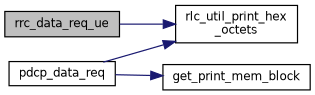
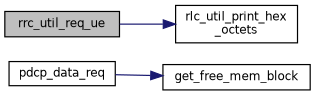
(62, 24) -> (62, 24)
(133, 53) -> none
(237, 77) -> (237, 77)
